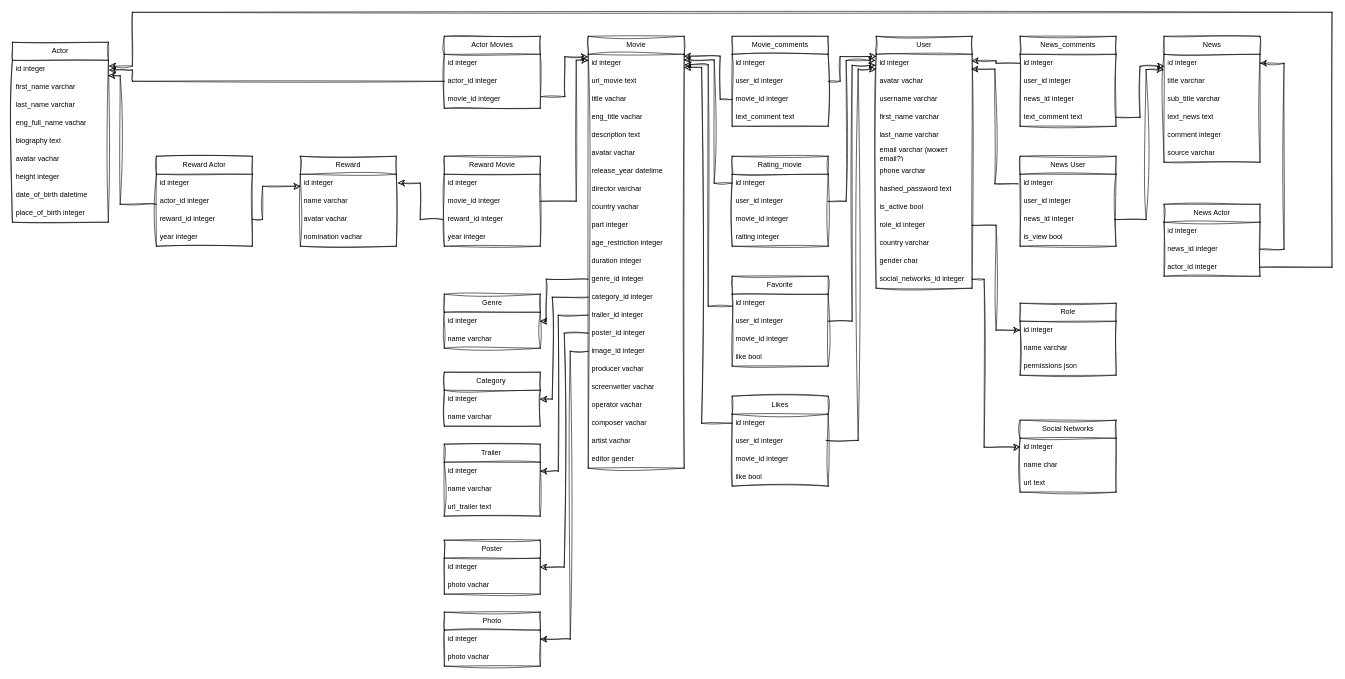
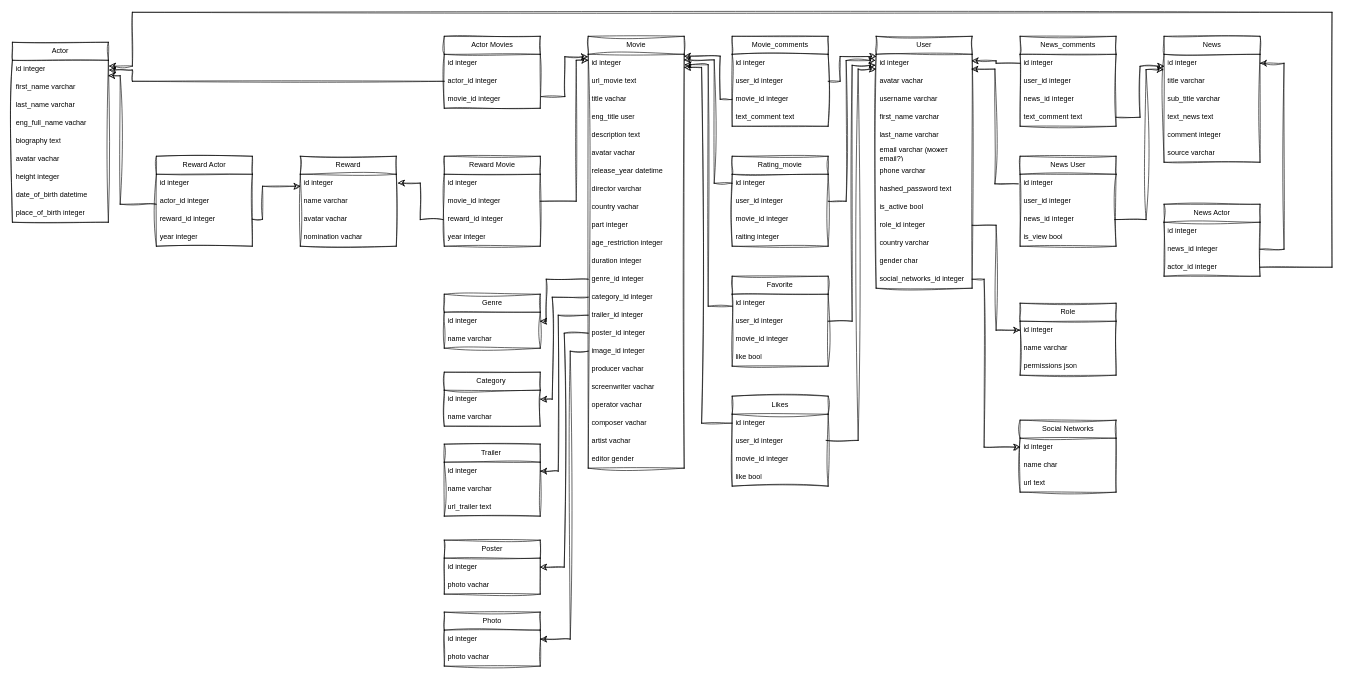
(621, 117) -> (617, 117)
